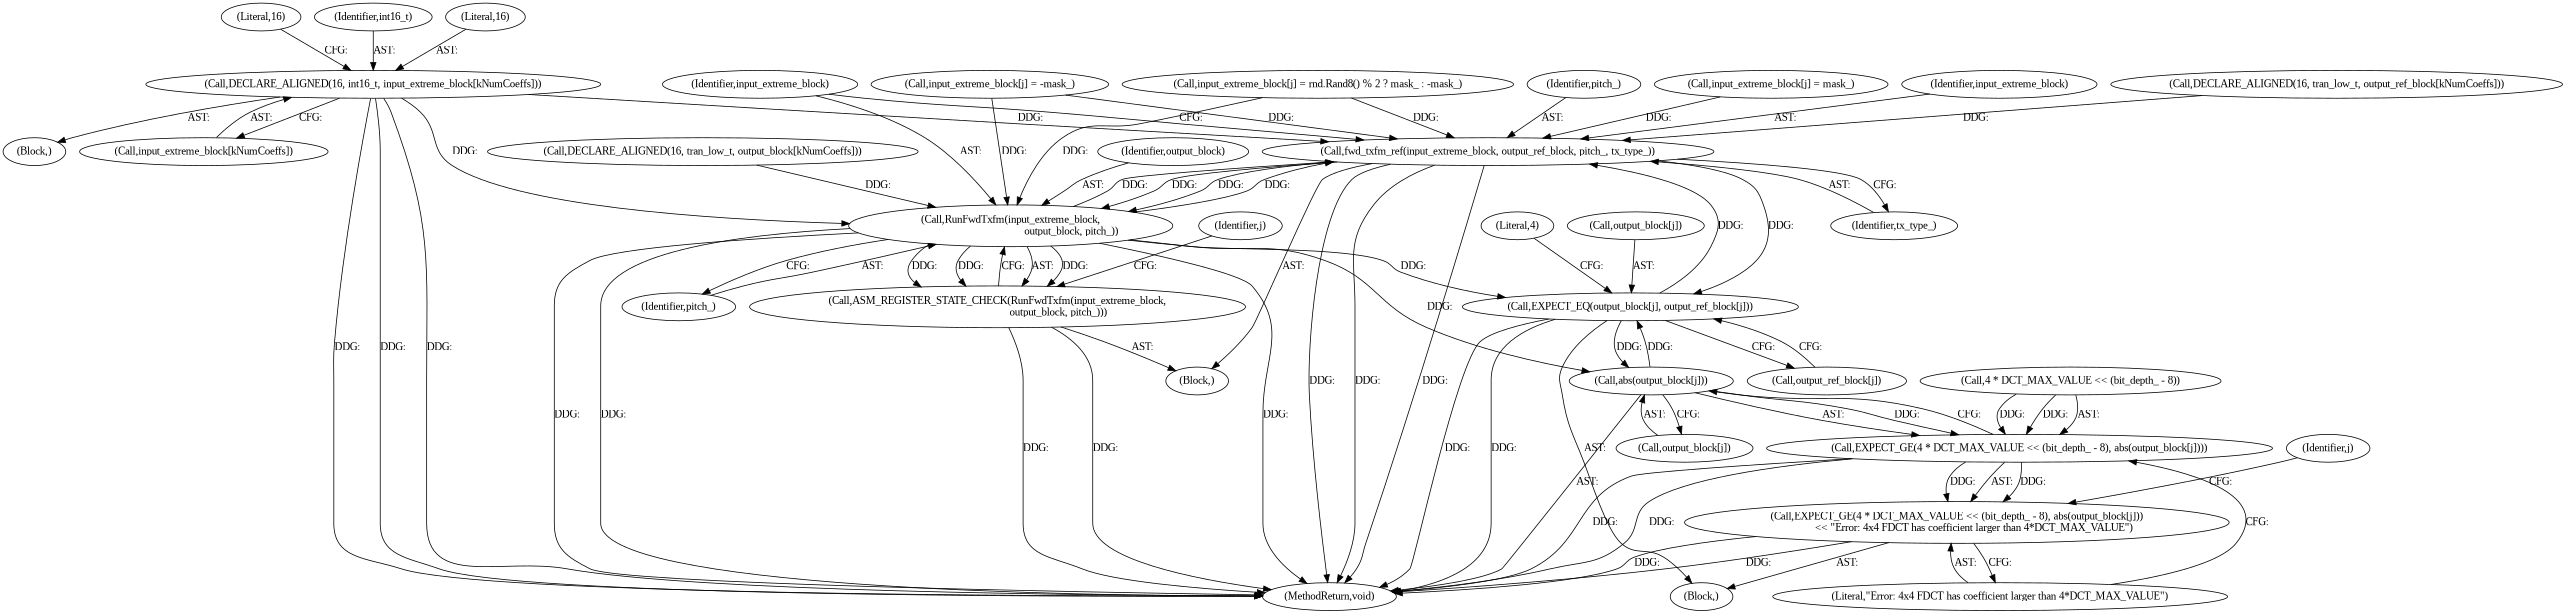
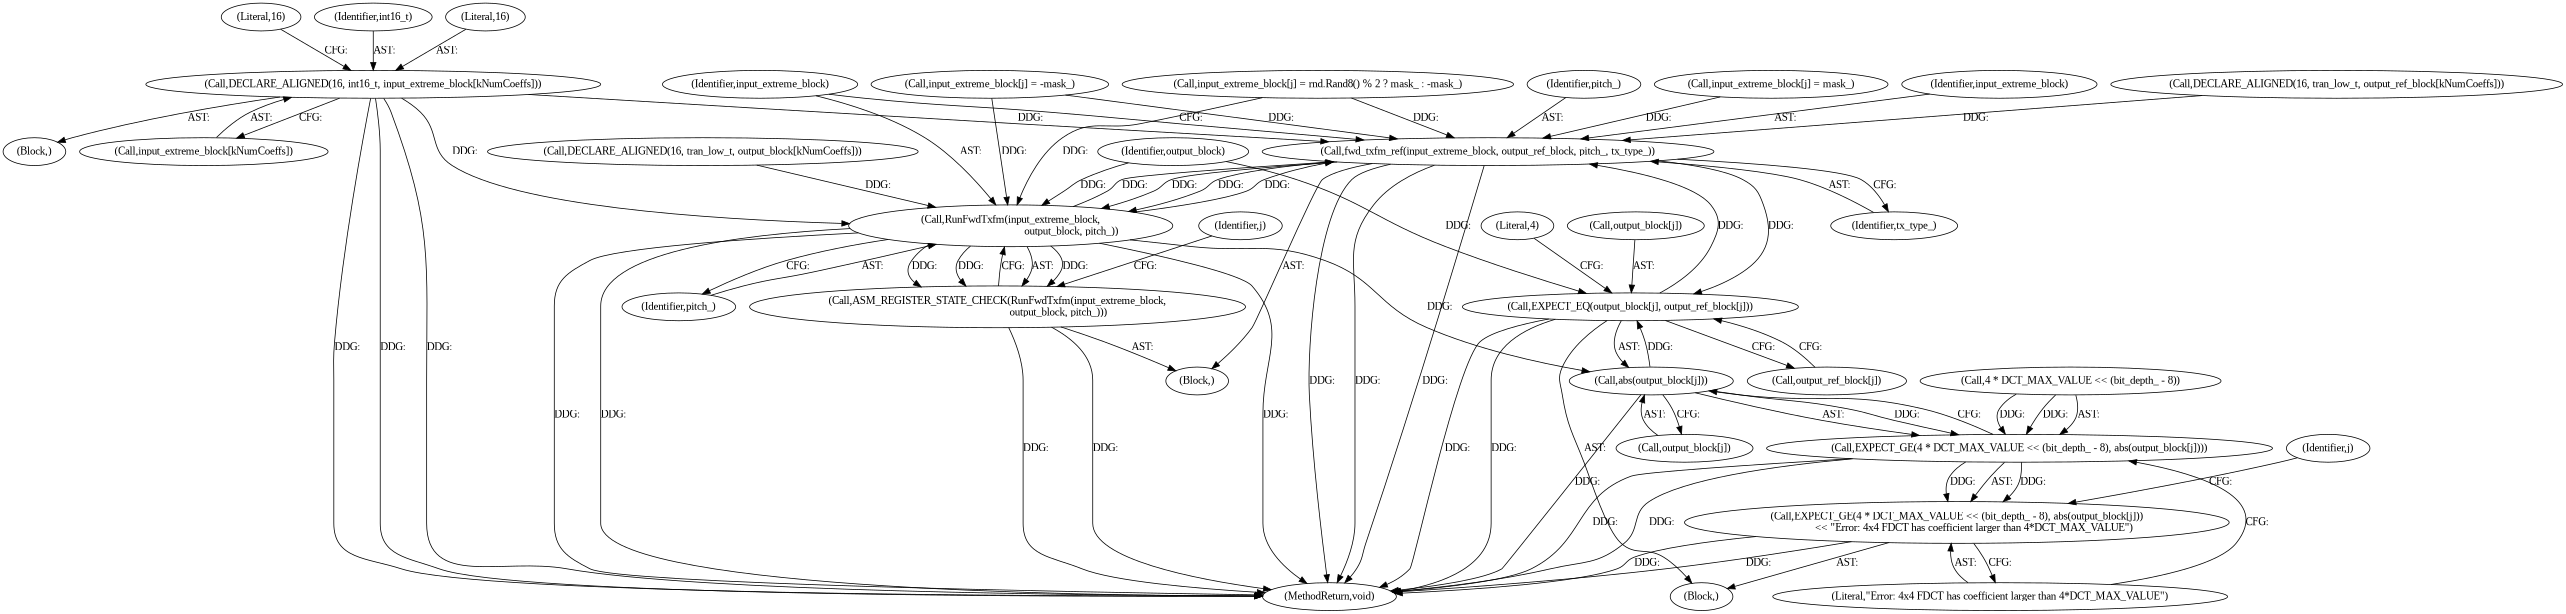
(1095, 185) -> (1095, 185)
(1316, 251) -> (1402, 227)
(1631, 347) -> (1631, 347)
(1589, 482) -> (1589, 482)
